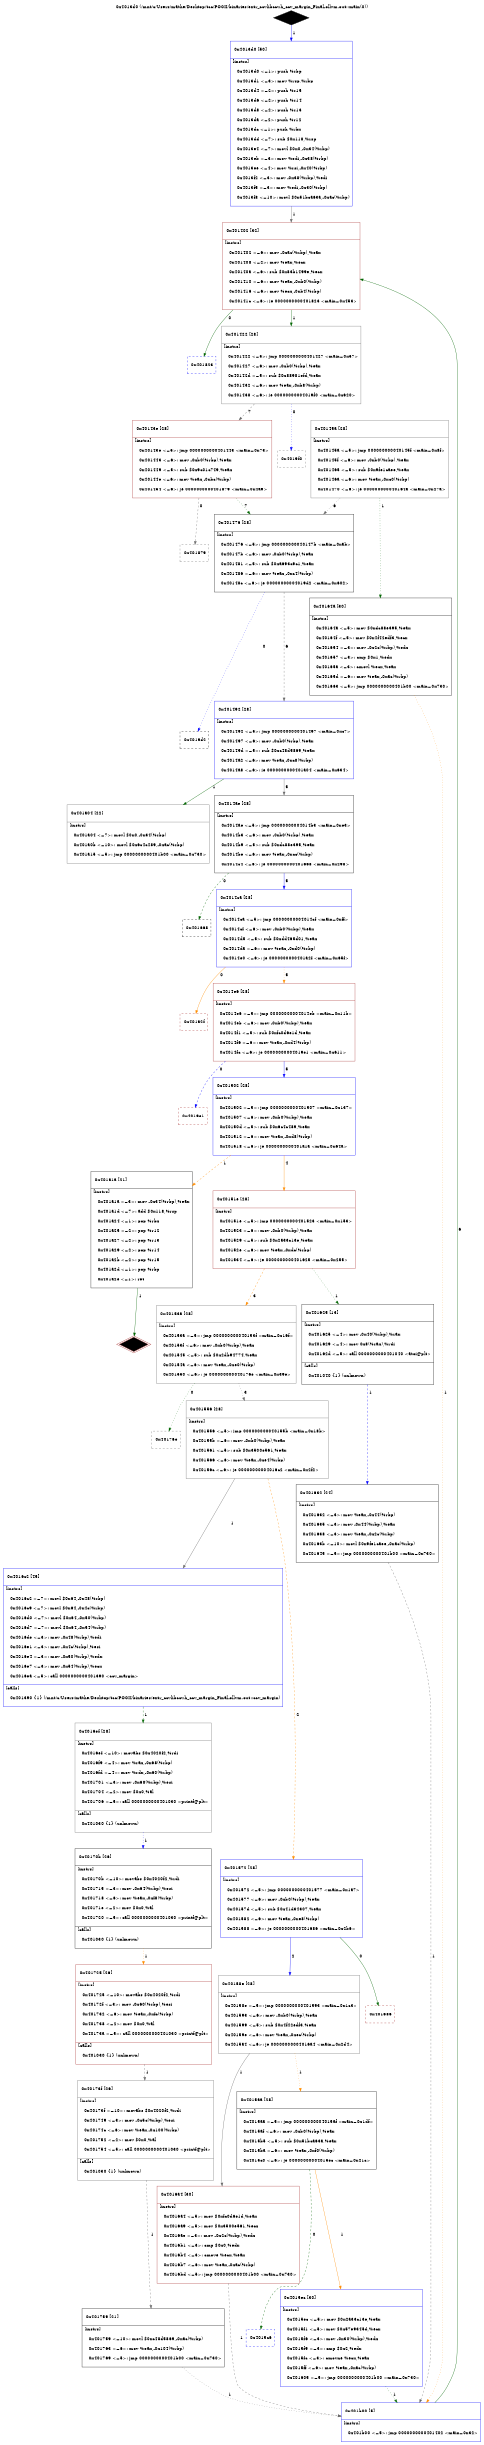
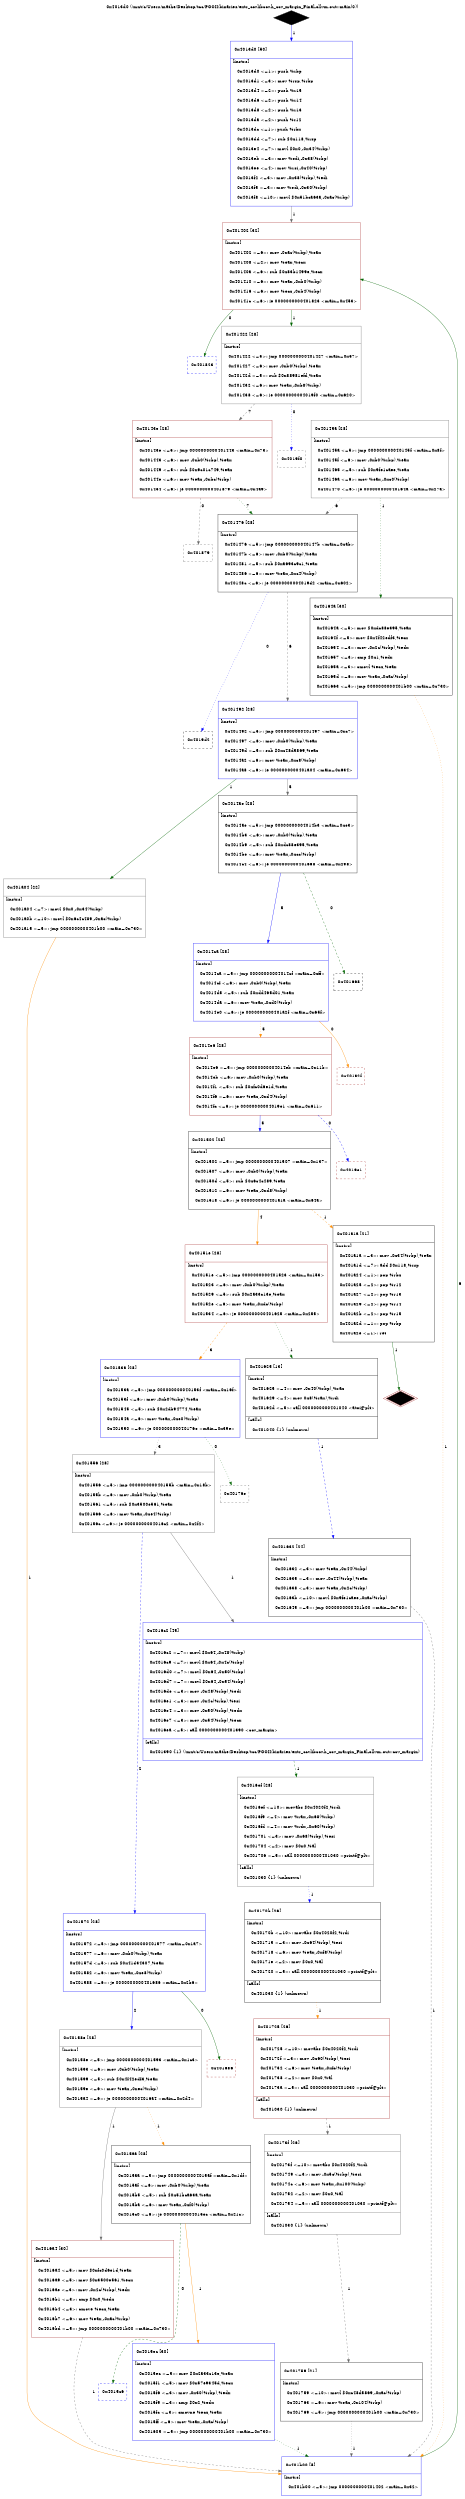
(284, 1116) -> (260, 1170)
(226, 1344) -> (170, 1398)
(293, 1666) -> (138, 1722)
none -> (27, 1802)
